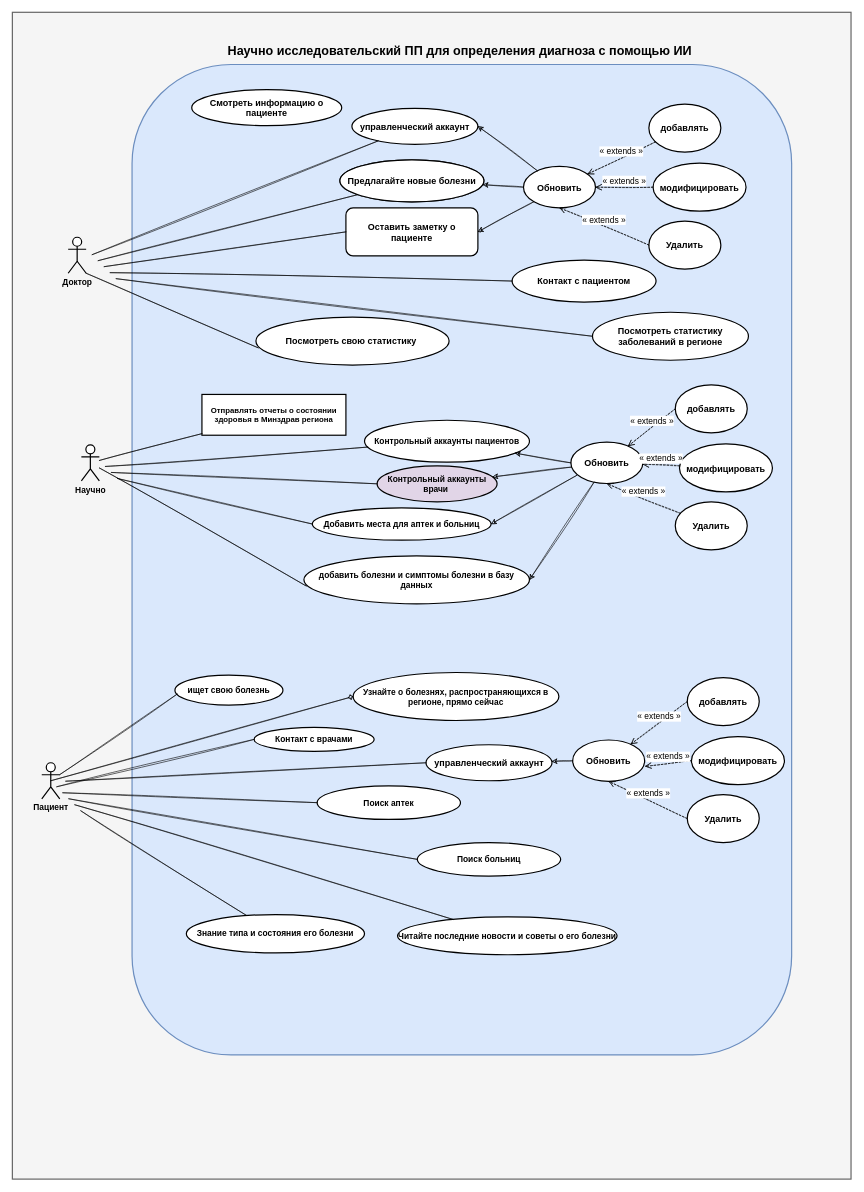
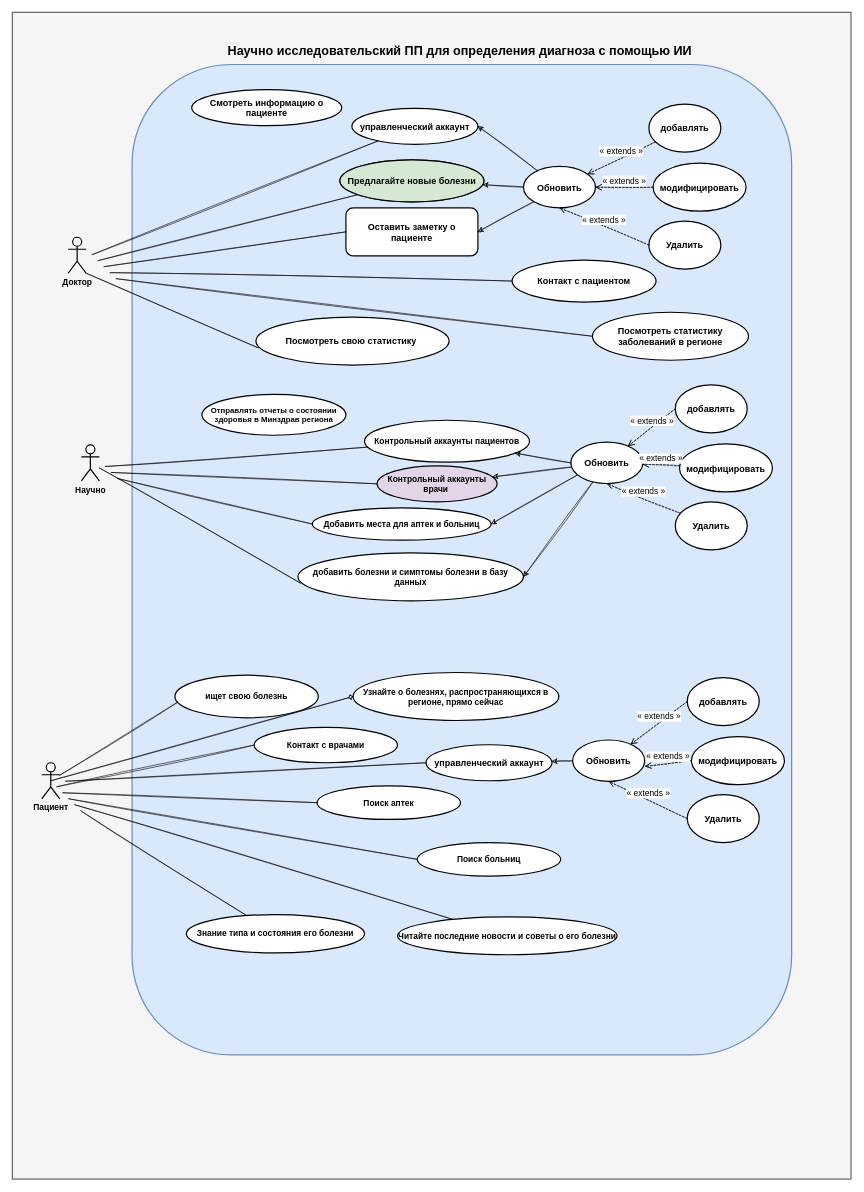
(412, 181) -> (412, 181)
(274, 415) -> (274, 415)
(151, 447) -> none
(417, 580) -> (411, 577)
(229, 690) -> (247, 697)
(314, 740) -> (326, 745)
